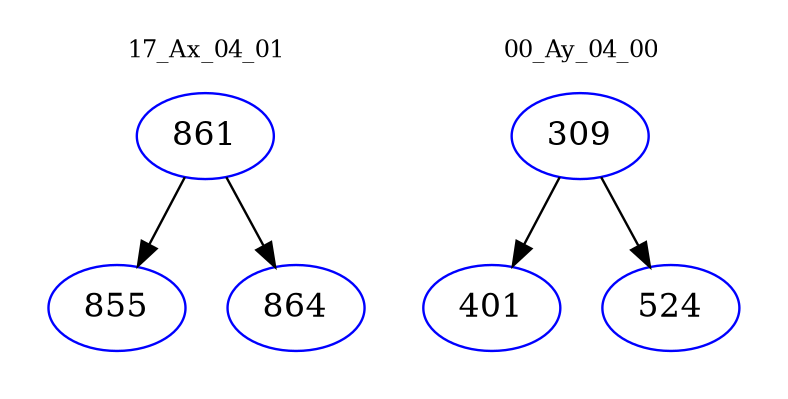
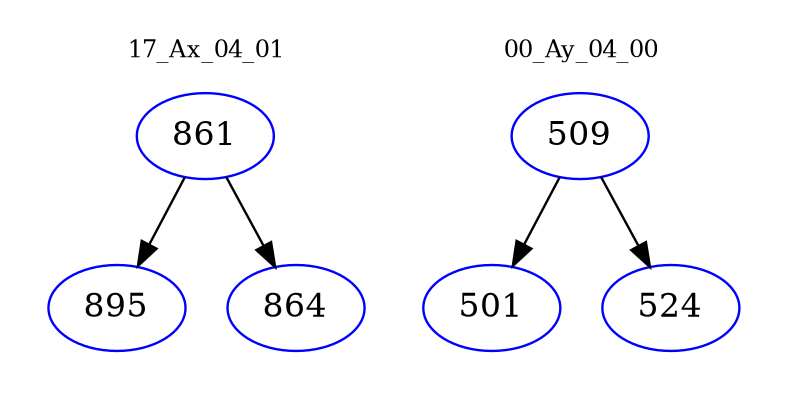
(580, 136) -> (580, 136)
(117, 308) -> (117, 308)
(492, 308) -> (492, 308)
